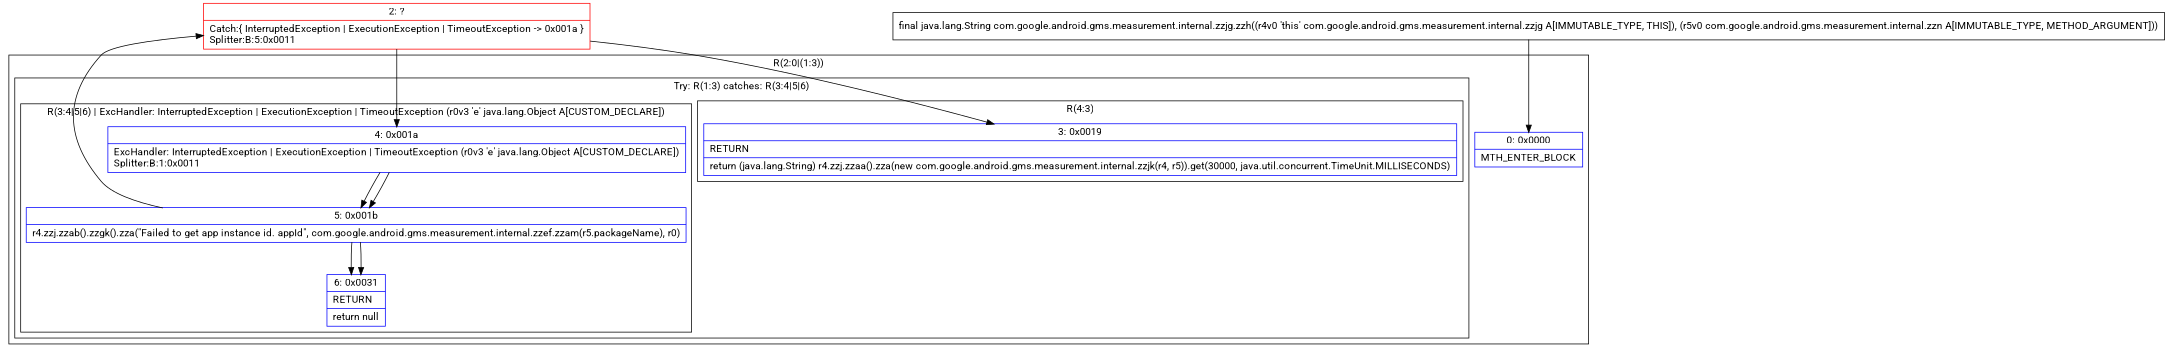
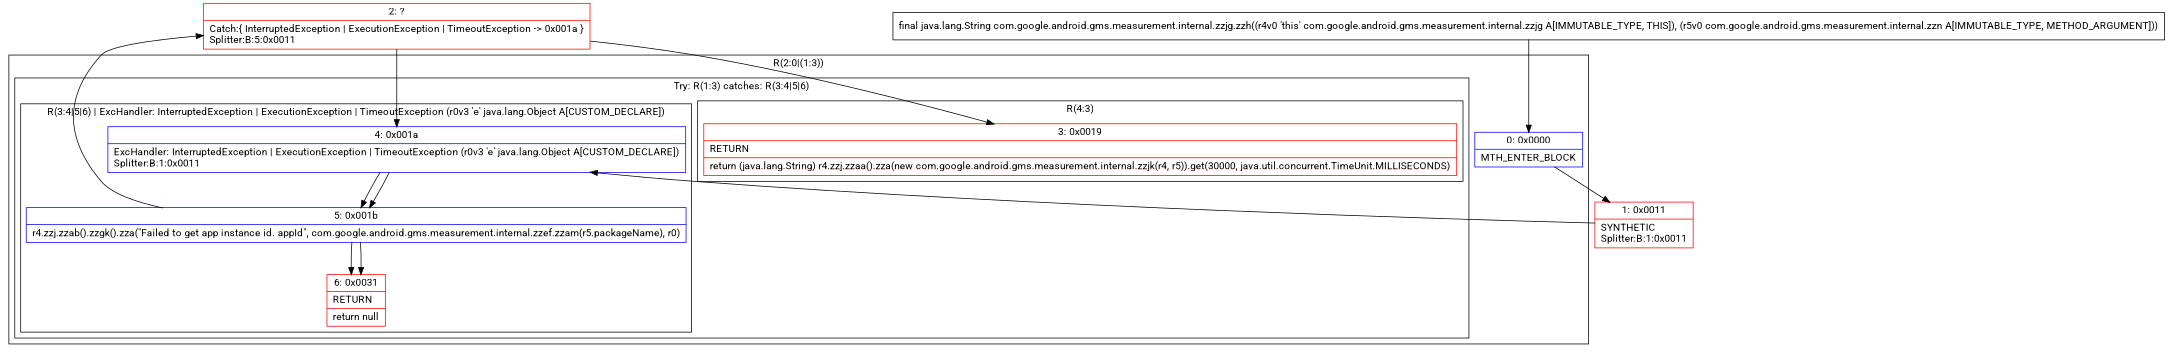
(1080, 150) -> (1080, 150)
none -> (1644, 225)
(356, 300) -> (356, 300)
